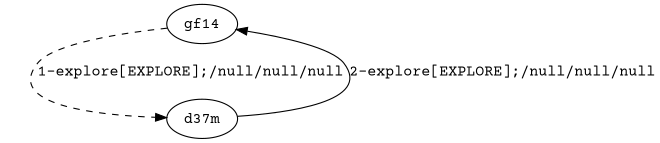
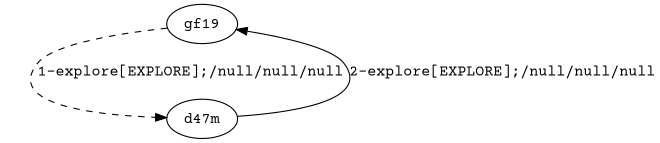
(202, 24) -> (202, 24)
(202, 119) -> (202, 119)
